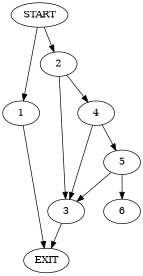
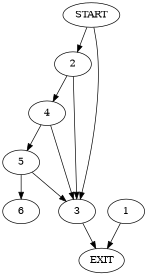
(31, 61) -> (96, 110)
